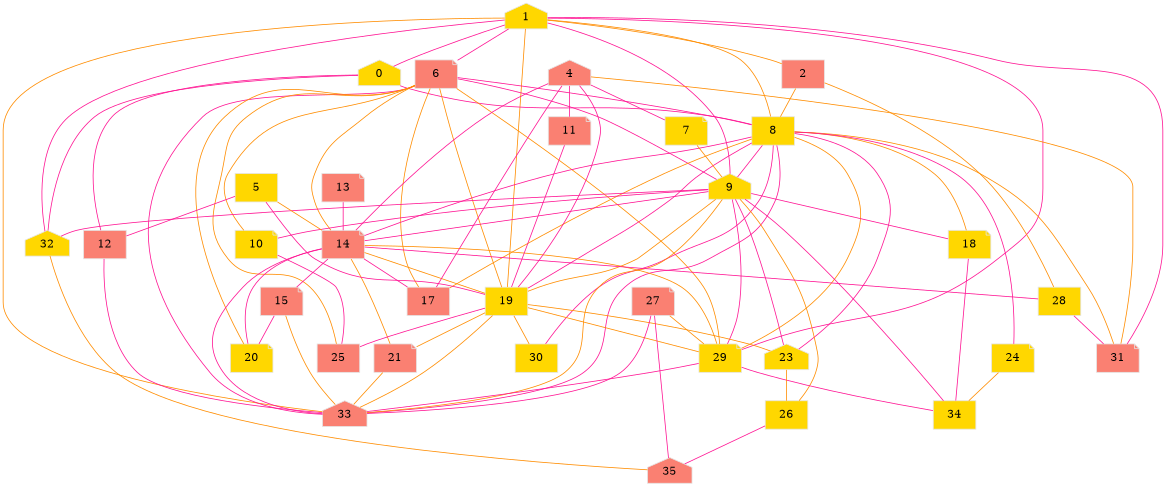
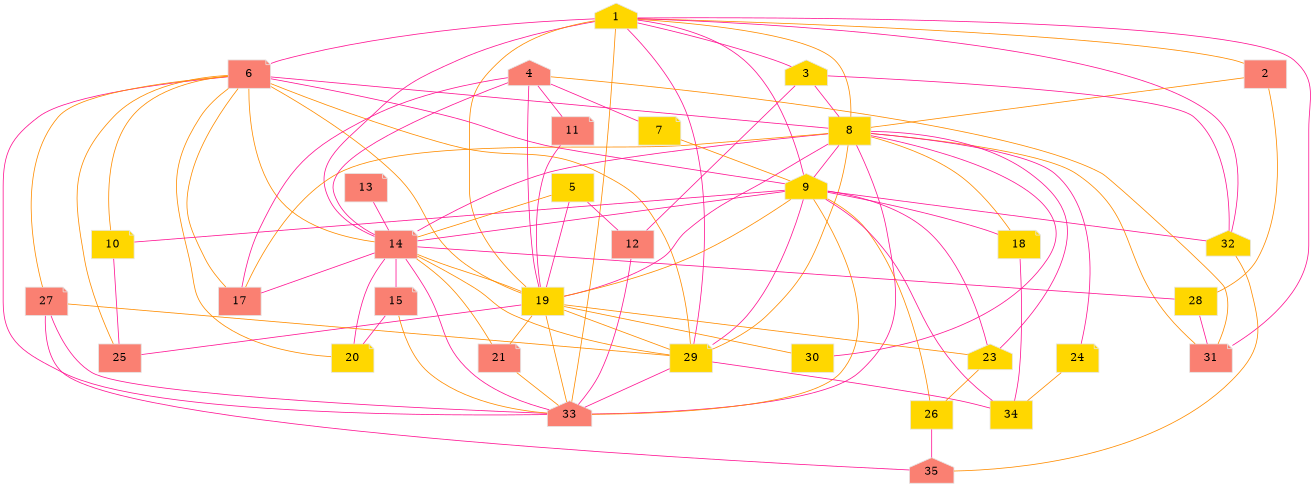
(379, 74) -> (806, 74)
none -> (412, 83)
none -> (58, 117)
